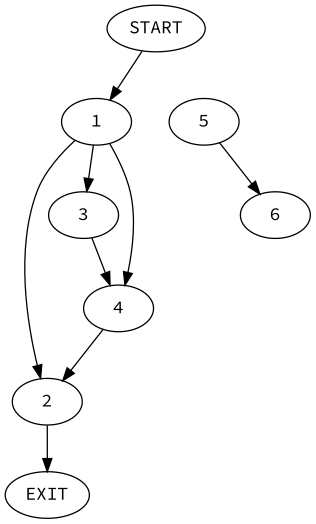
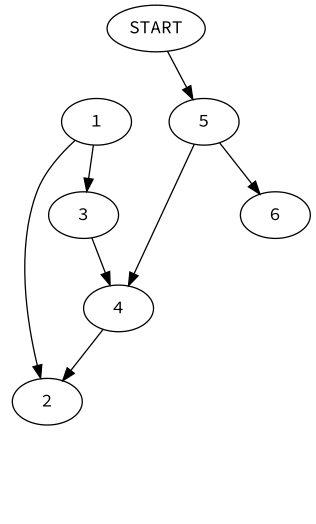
(130, 70) -> (177, 69)
(133, 206) -> (164, 209)
(47, 495) -> none
